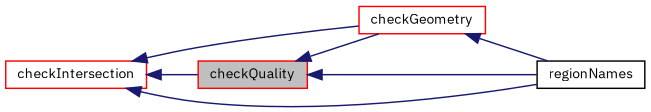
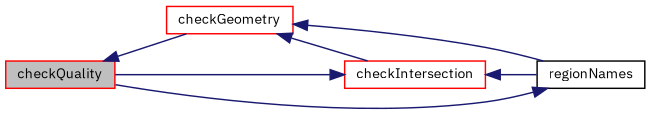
(252, 39) -> (329, 50)
(430, 75) -> (324, 107)
